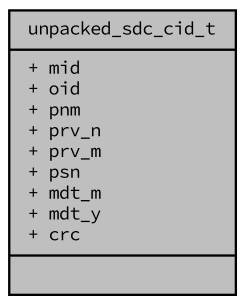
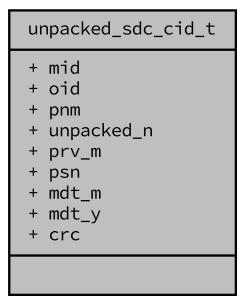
(65, 131) -> (91, 131)
